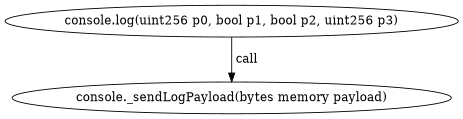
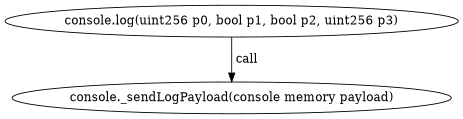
(232, 98) -> (232, 98)
